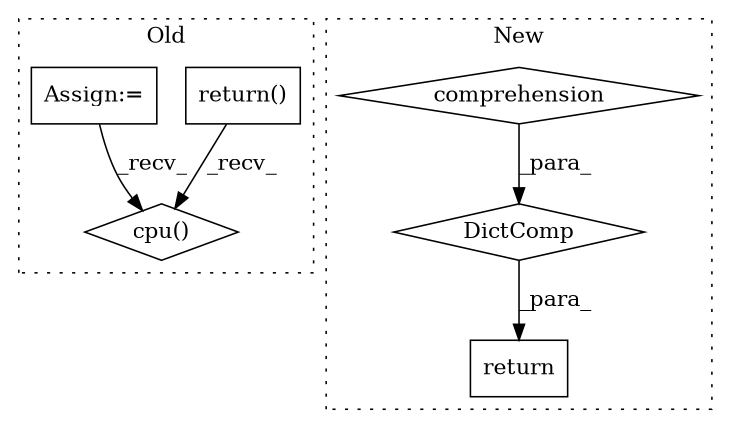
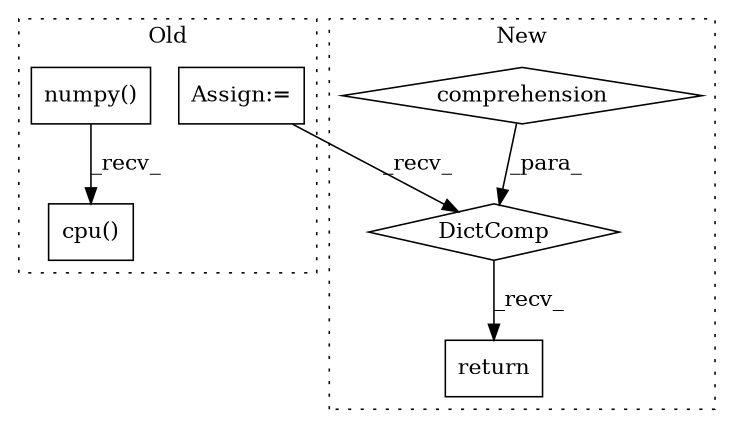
(243, 96) -> (91, 96)
(112, 163) -> (368, 164)
(162, 232) -> (91, 232)
(555, 300) -> (529, 300)
